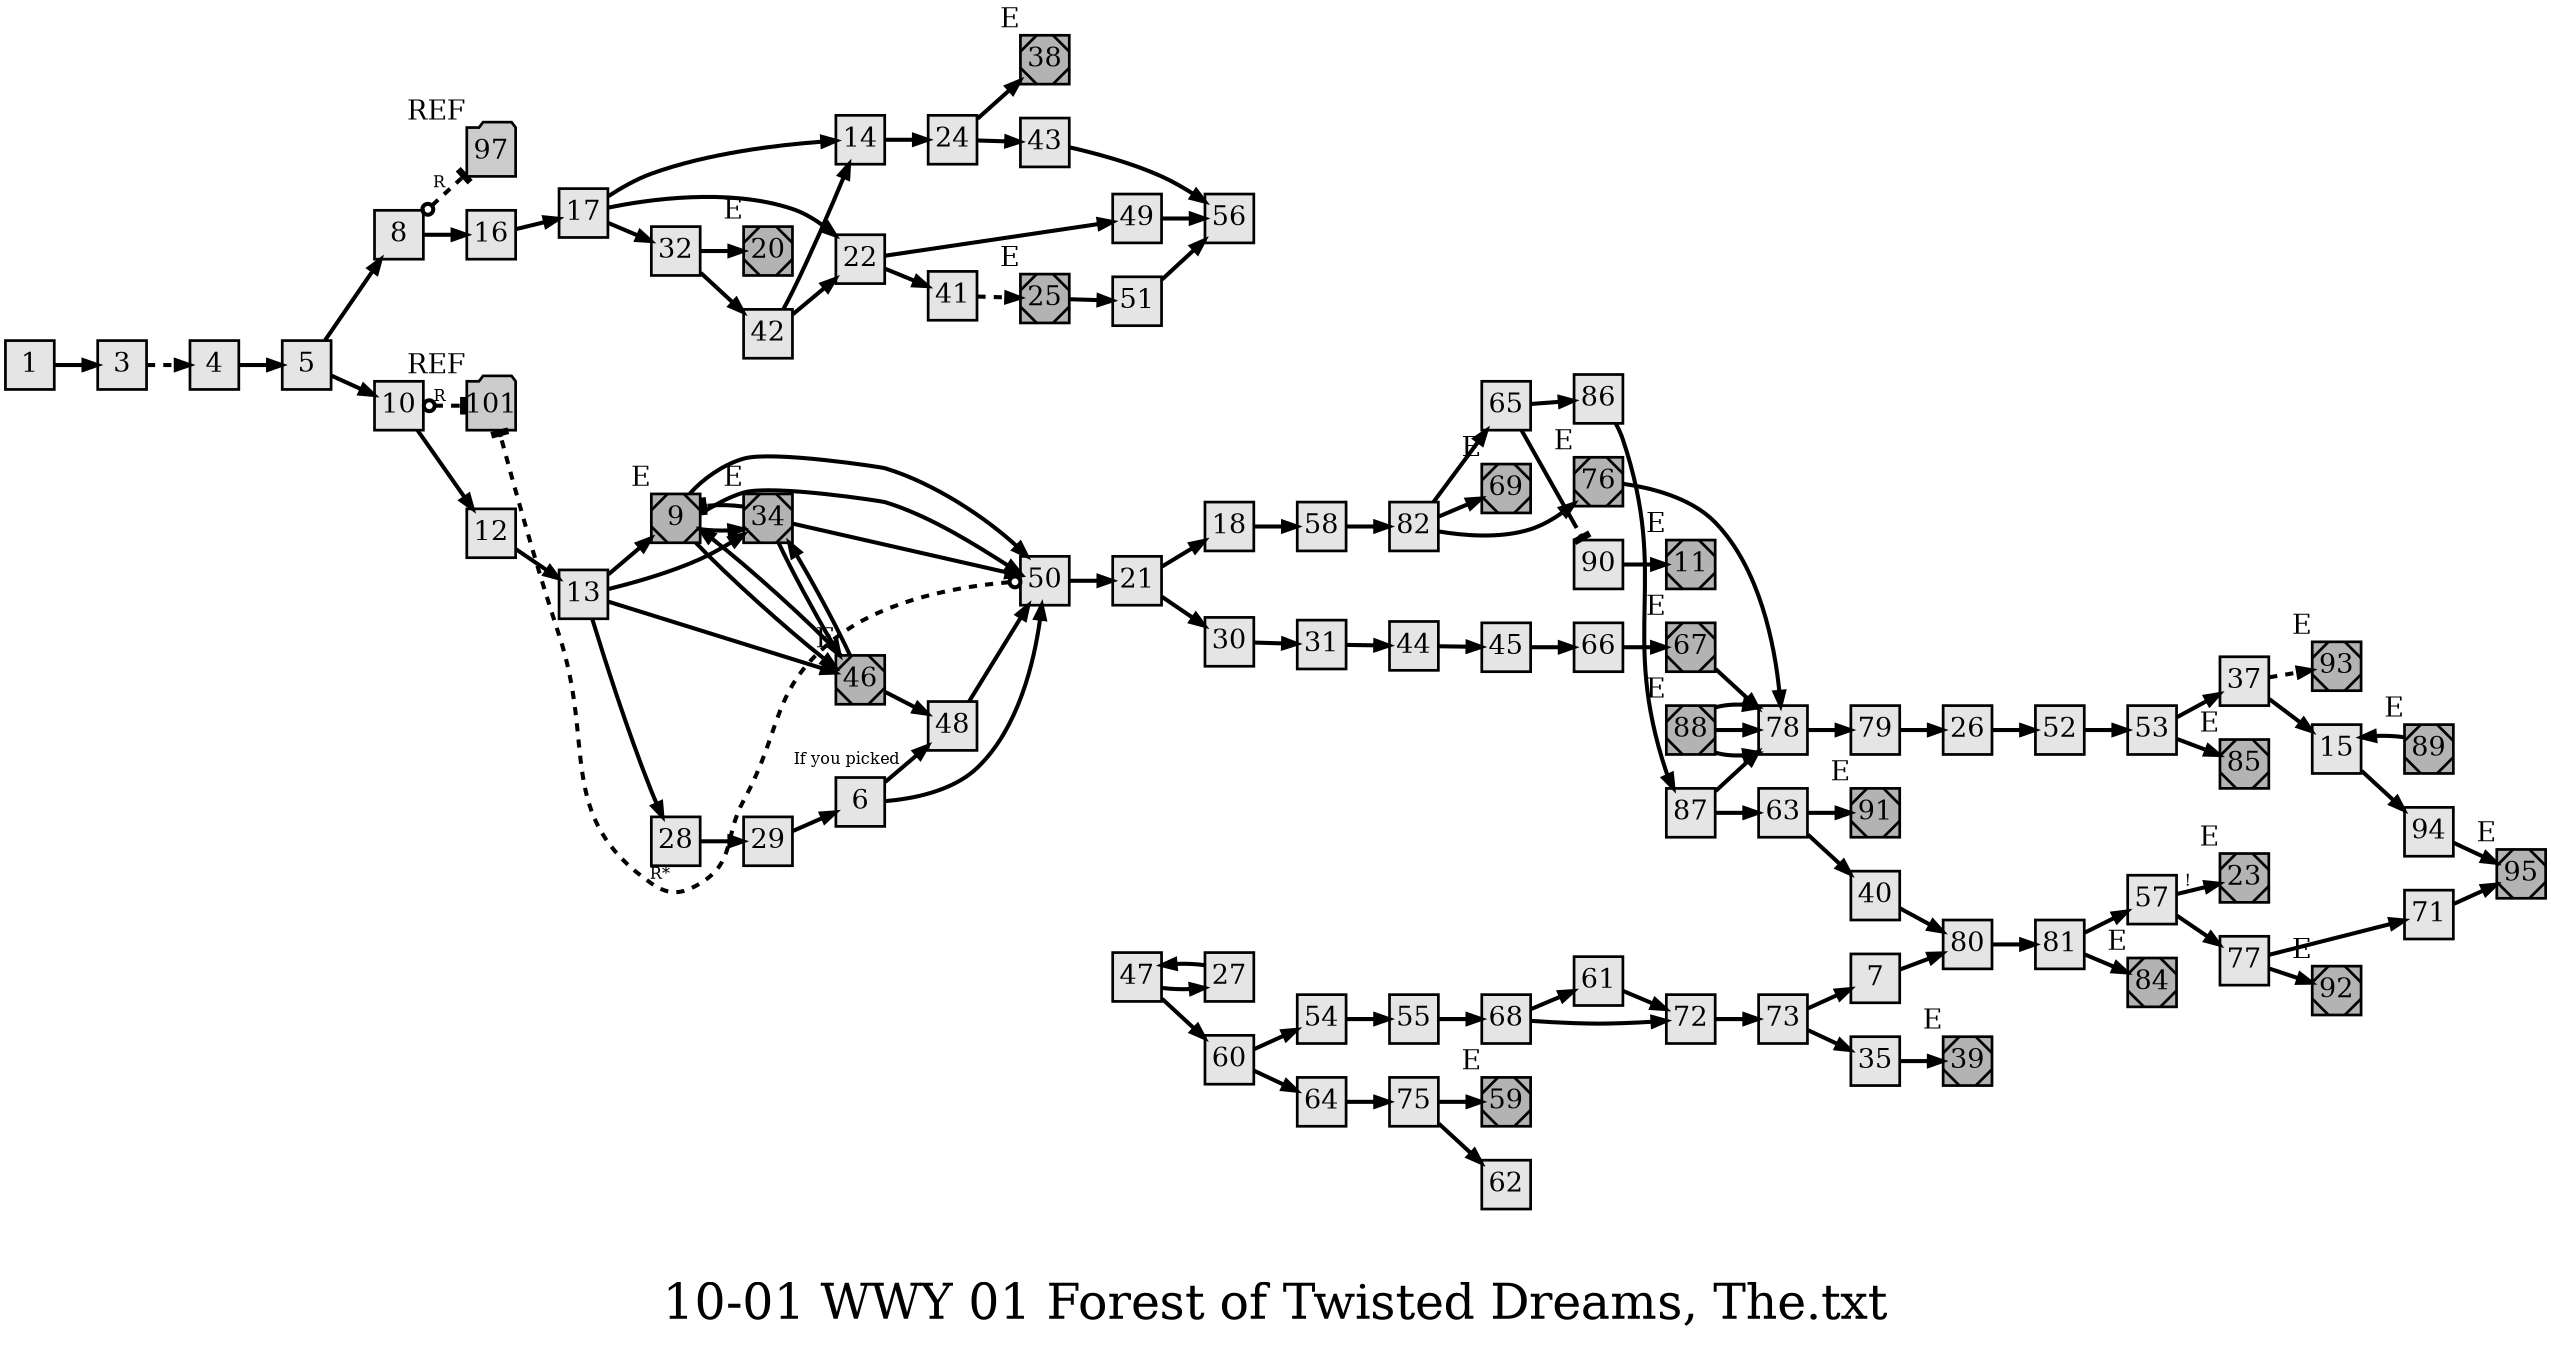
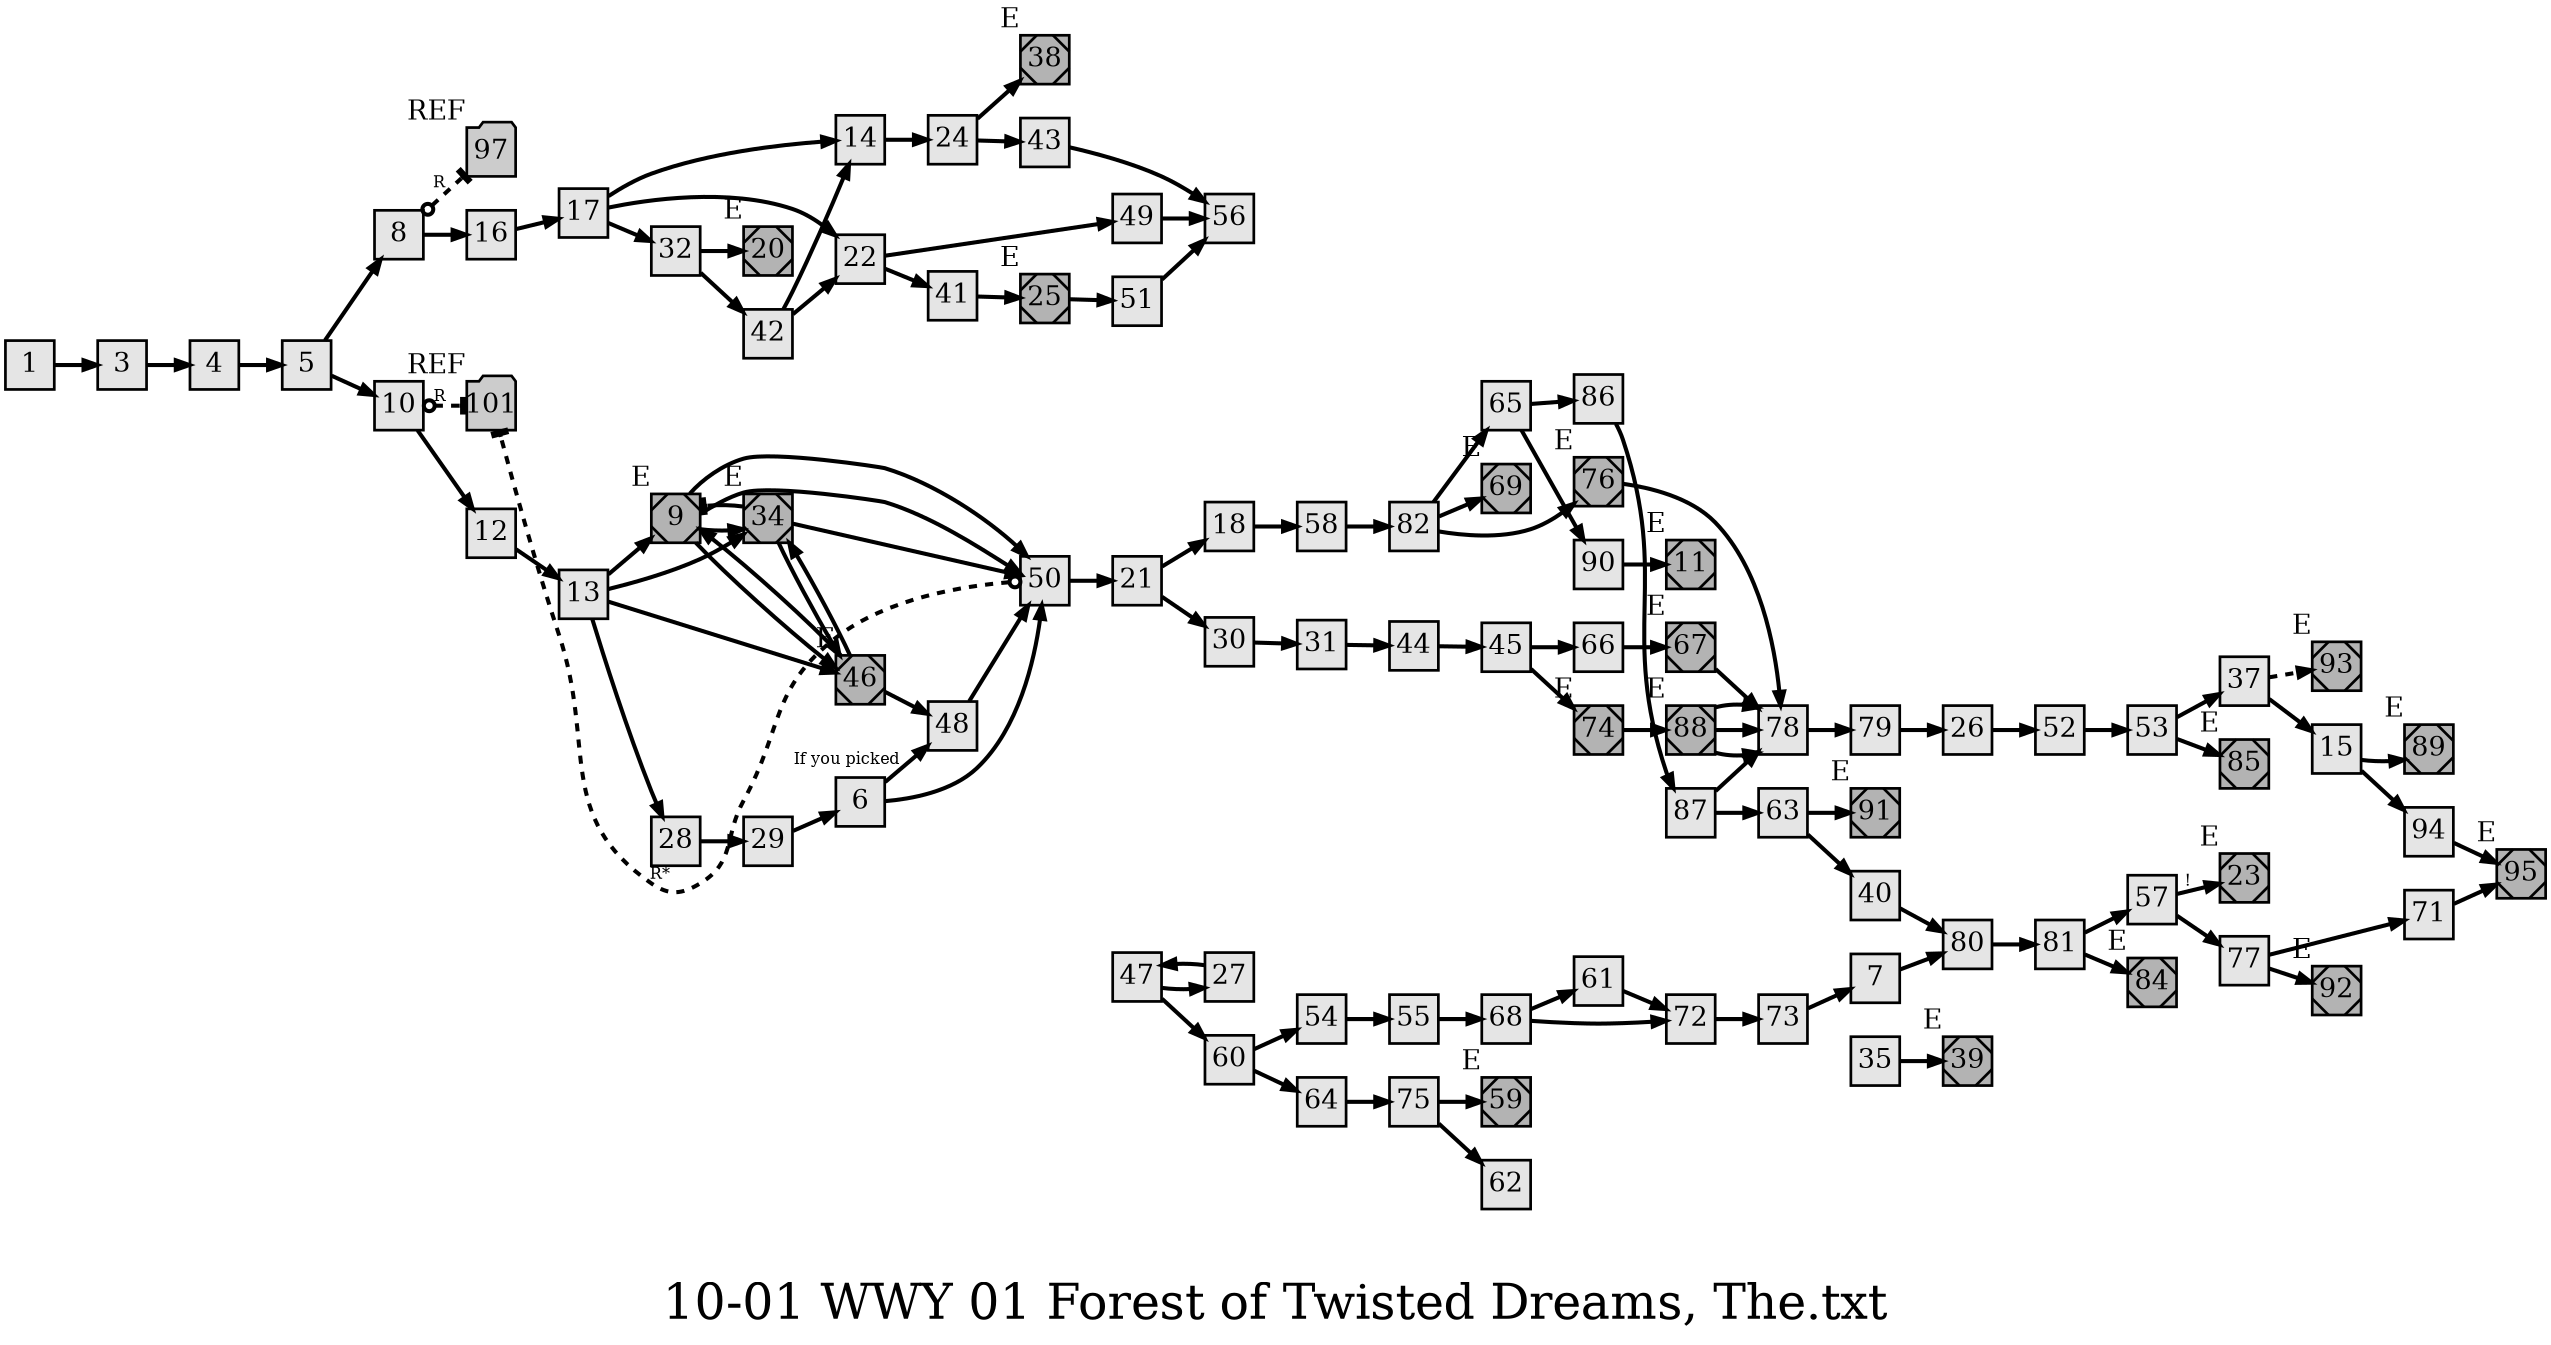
(992, 297) -> (992, 297)
(161, 365) -> (161, 365)
(1549, 479) -> (1549, 479)
none -> (1598, 730)
(2390, 736) -> (2376, 761)
(1823, 1037) -> none
